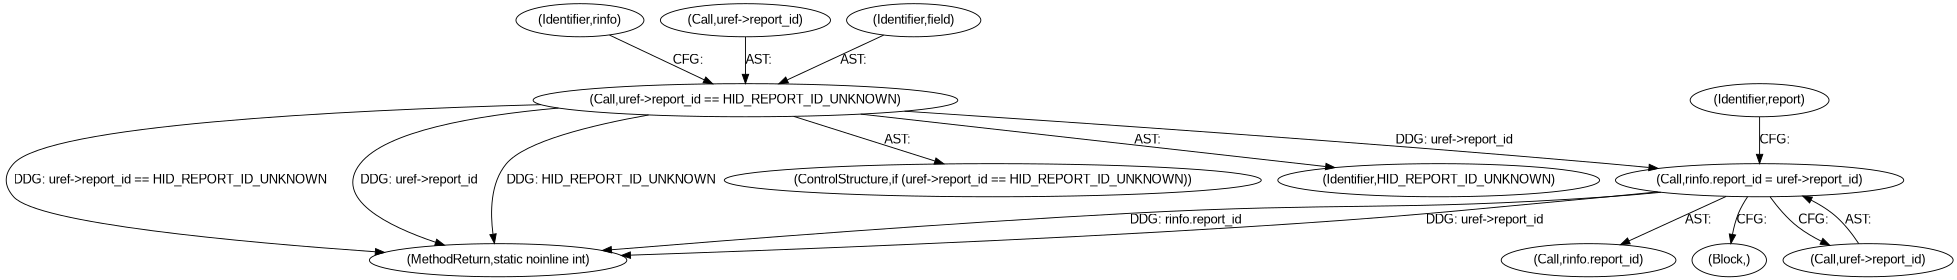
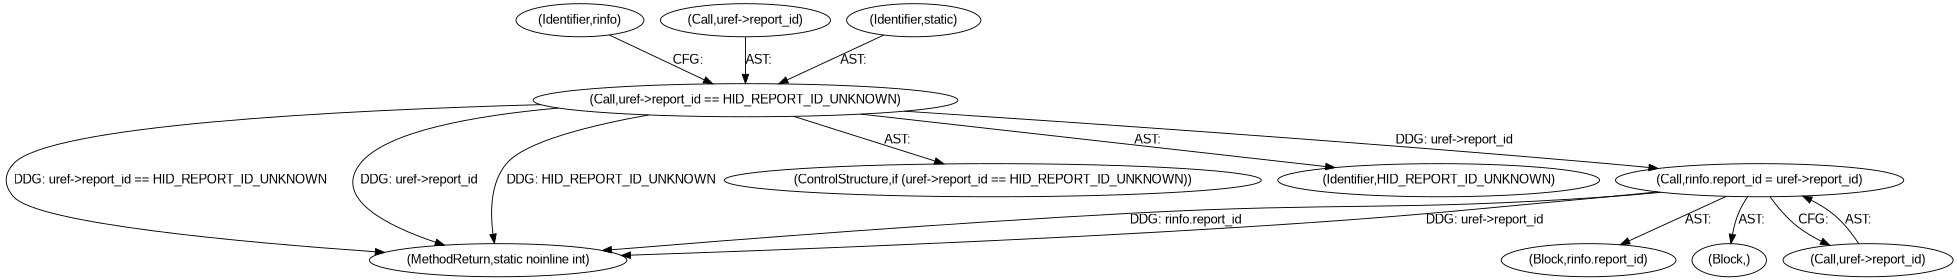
(914, 20) -> (914, 20)
(1760, 100) -> none
(1754, 220) -> (1754, 220)
(1589, 260) -> (1589, 260)
